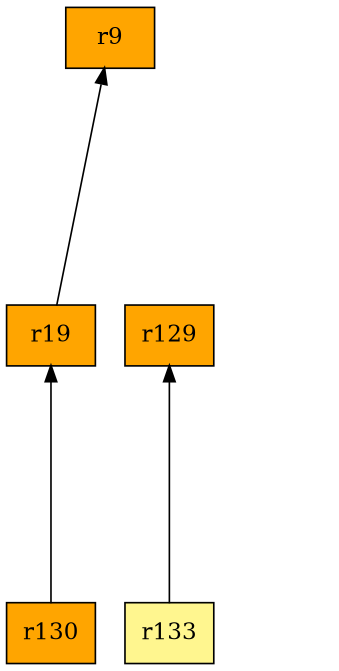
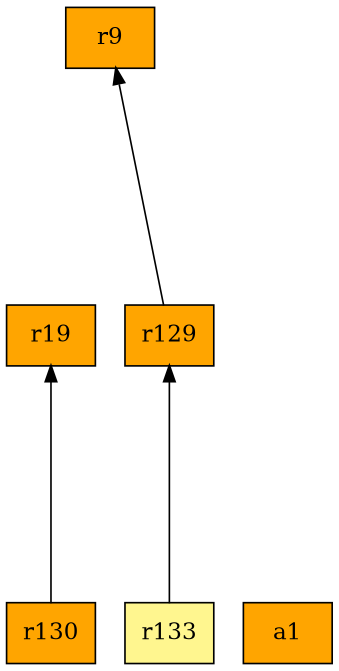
(79, 195) -> (141, 195)
none -> (288, 633)
